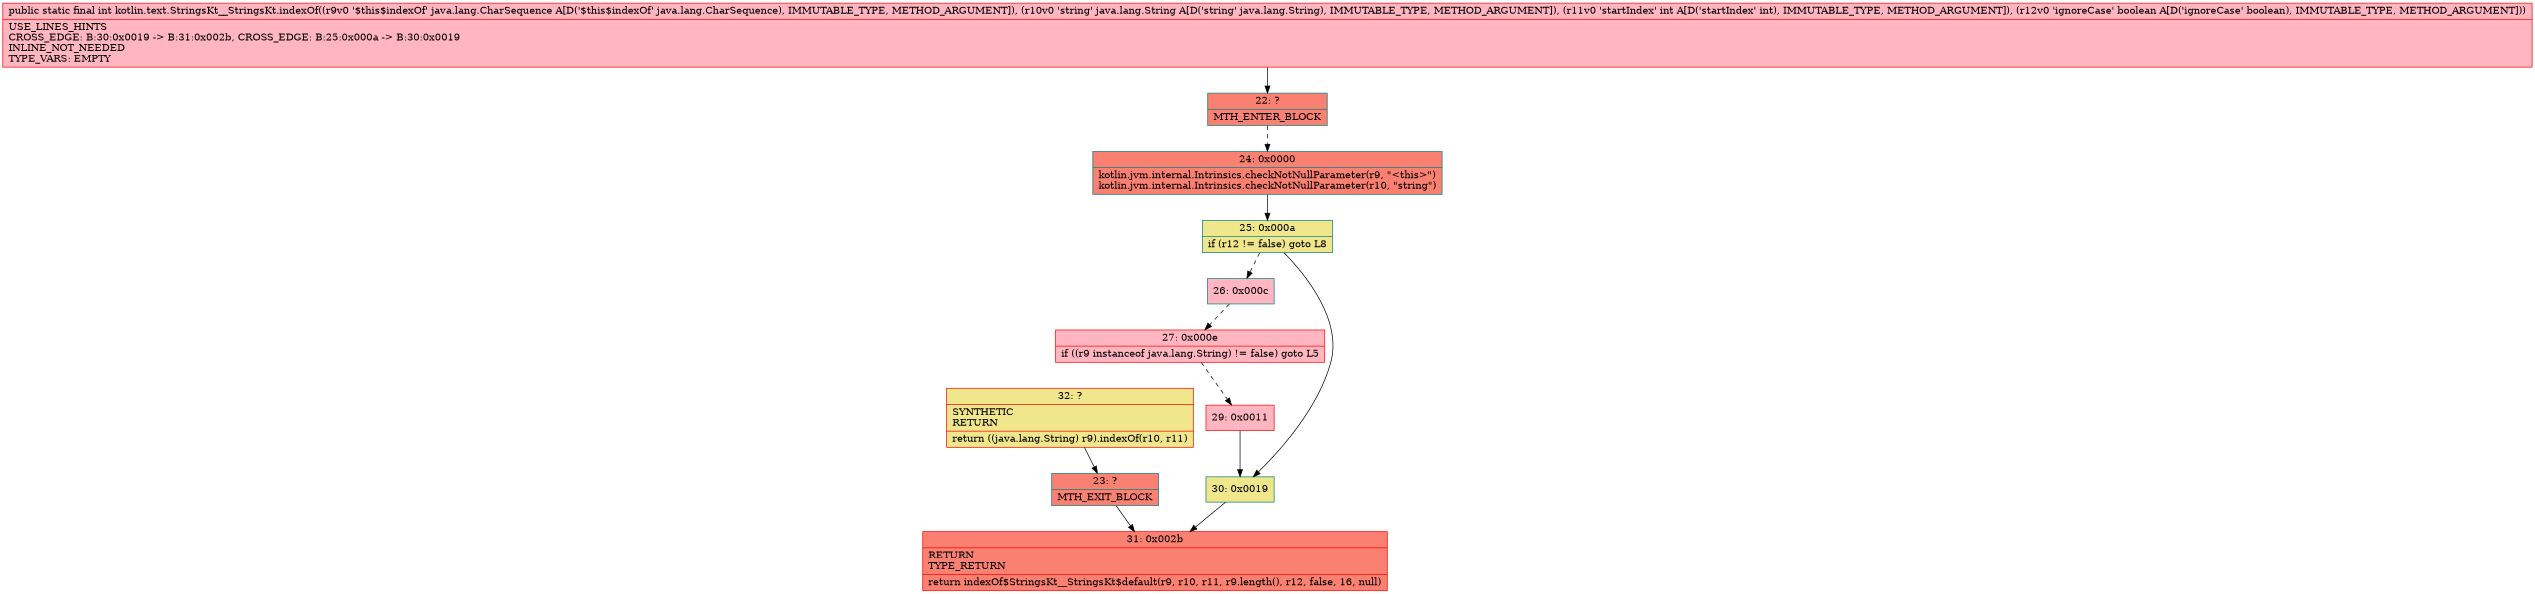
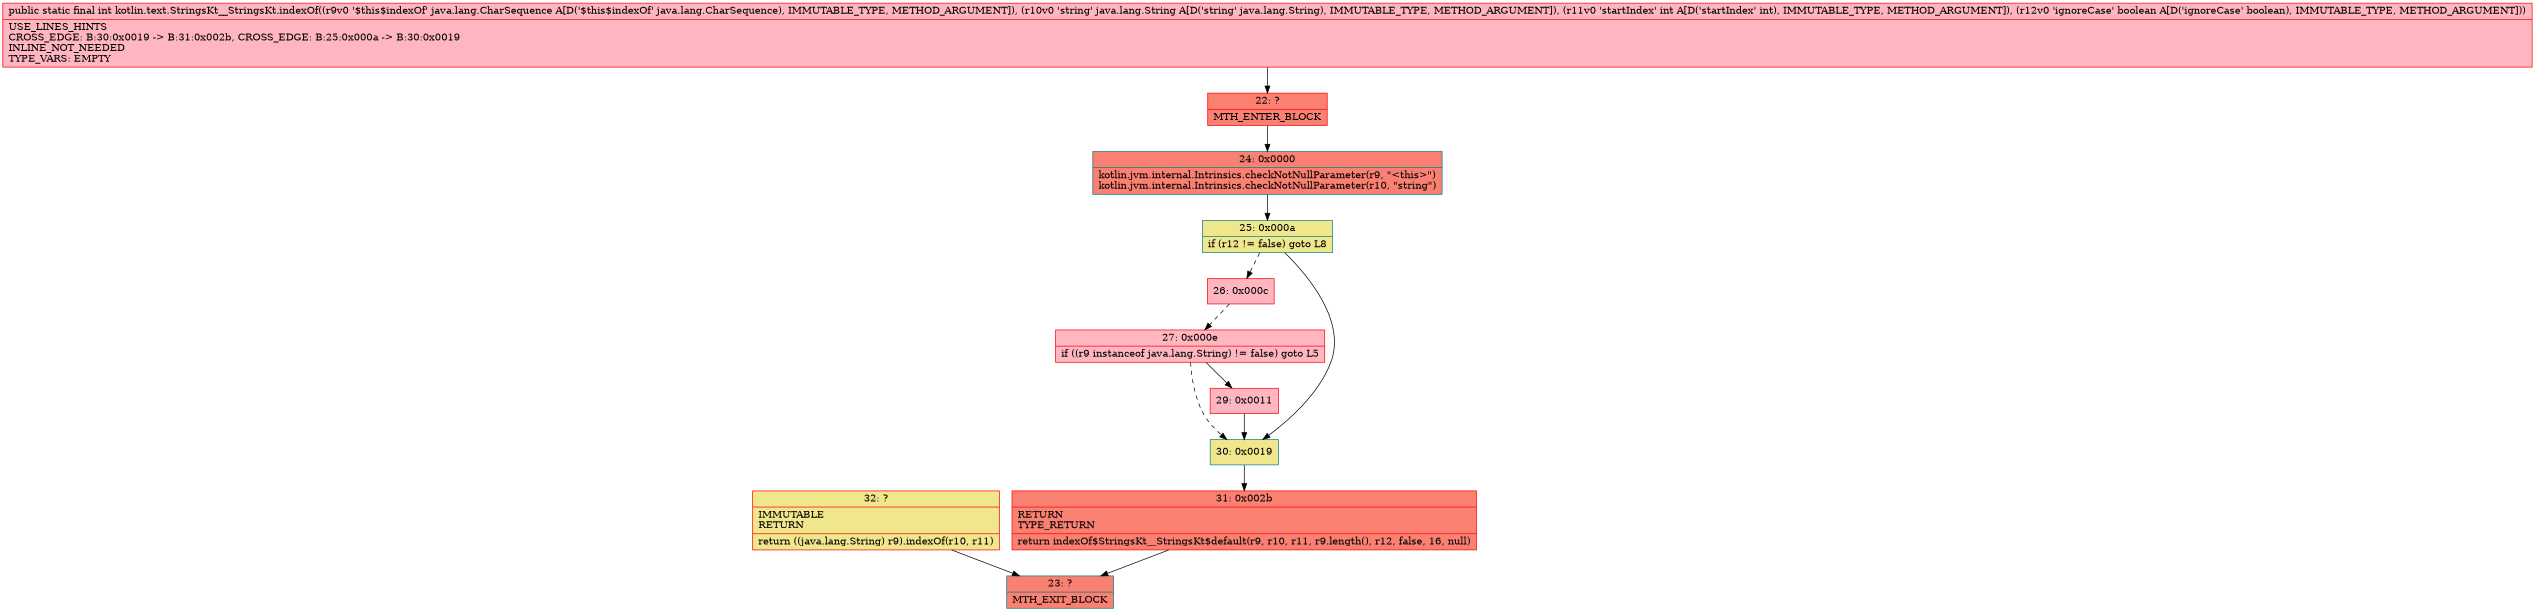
(1267, 109) -> (1267, 109)
(1267, 135) -> (1267, 135)
(1241, 291) -> (1241, 291)
(1214, 381) -> (1216, 373)
none -> (1198, 402)
(983, 412) -> (791, 515)
(1123, 516) -> (1138, 562)
